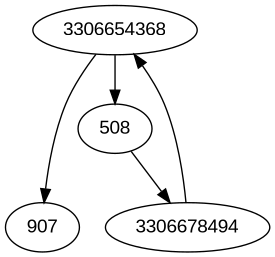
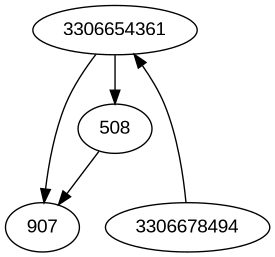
(115, 30) -> (115, 30)
(146, 171) -> (83, 172)
